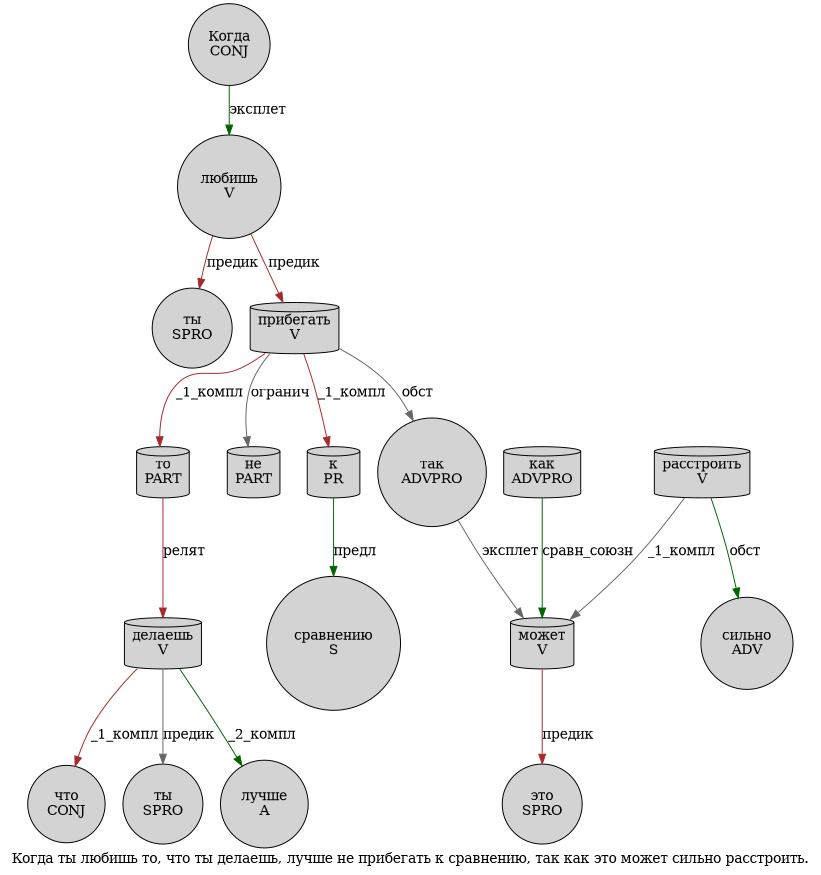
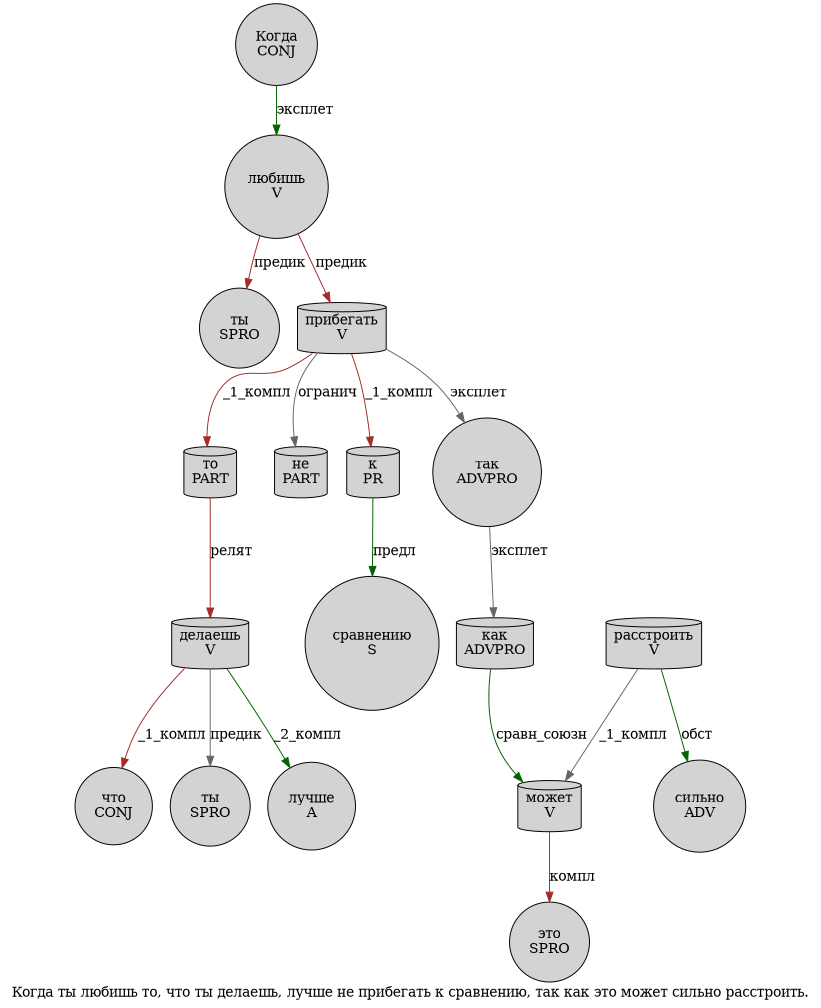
(417, 393) -> (478, 393)
(486, 566) -> (491, 567)
(568, 735) -> (572, 877)
